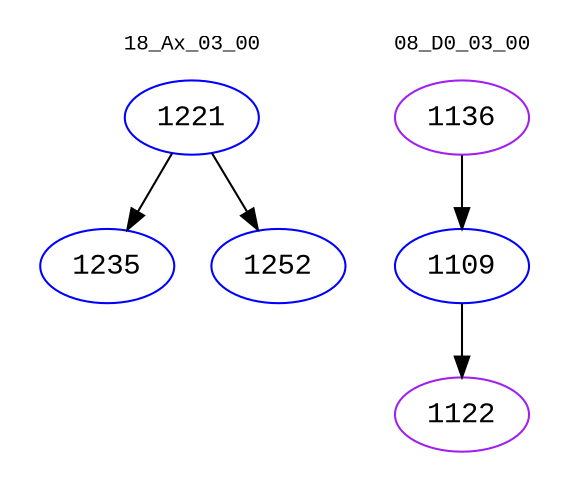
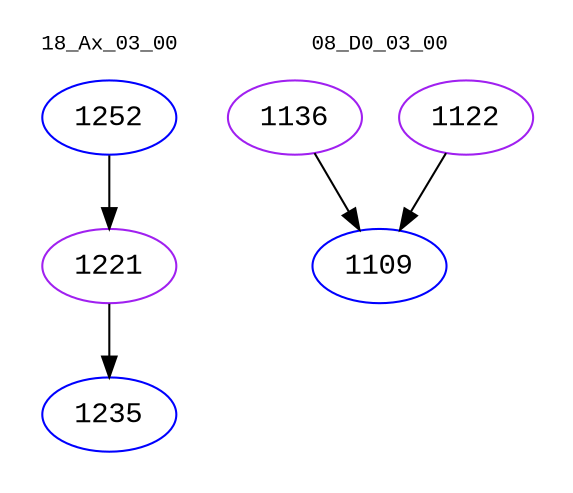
(192, 118) -> (109, 266)
(230, 182) -> (109, 182)
(462, 330) -> (428, 182)
